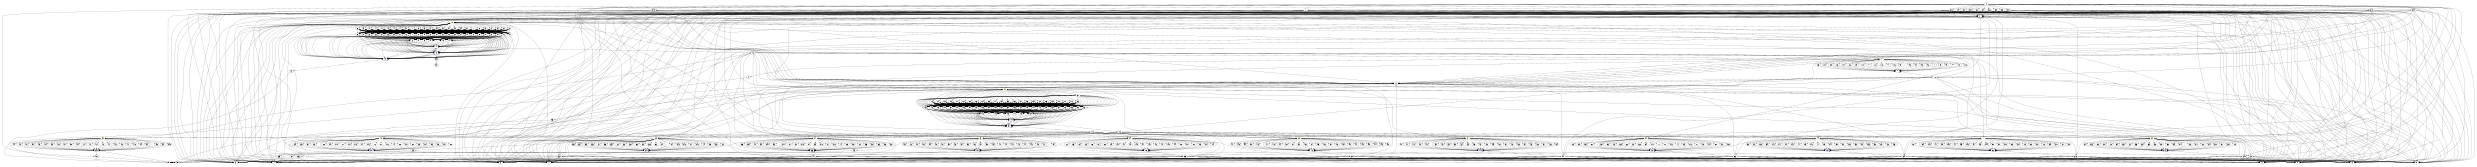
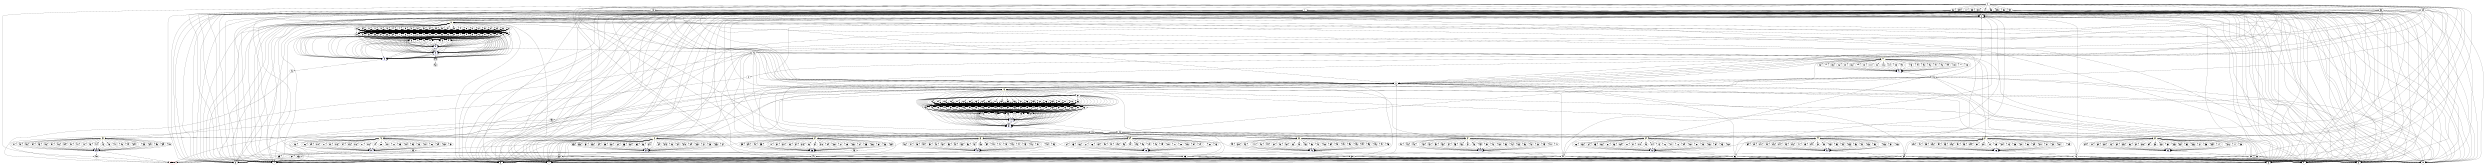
none -> (2162, 144)
